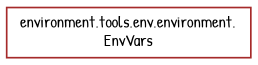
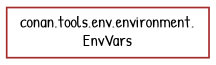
(129, 33) -> (108, 33)
